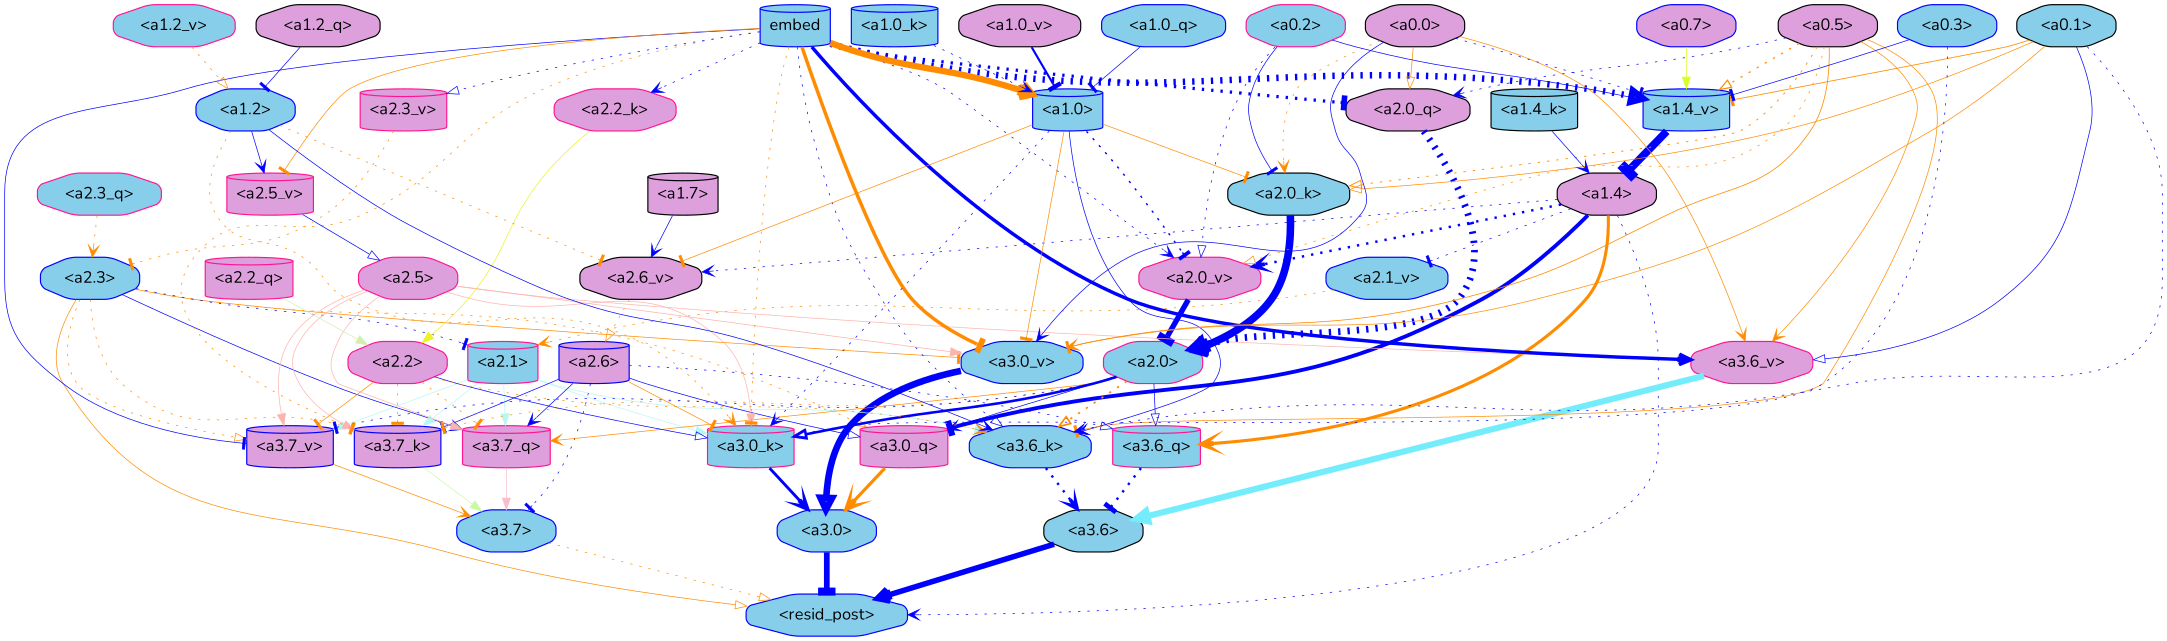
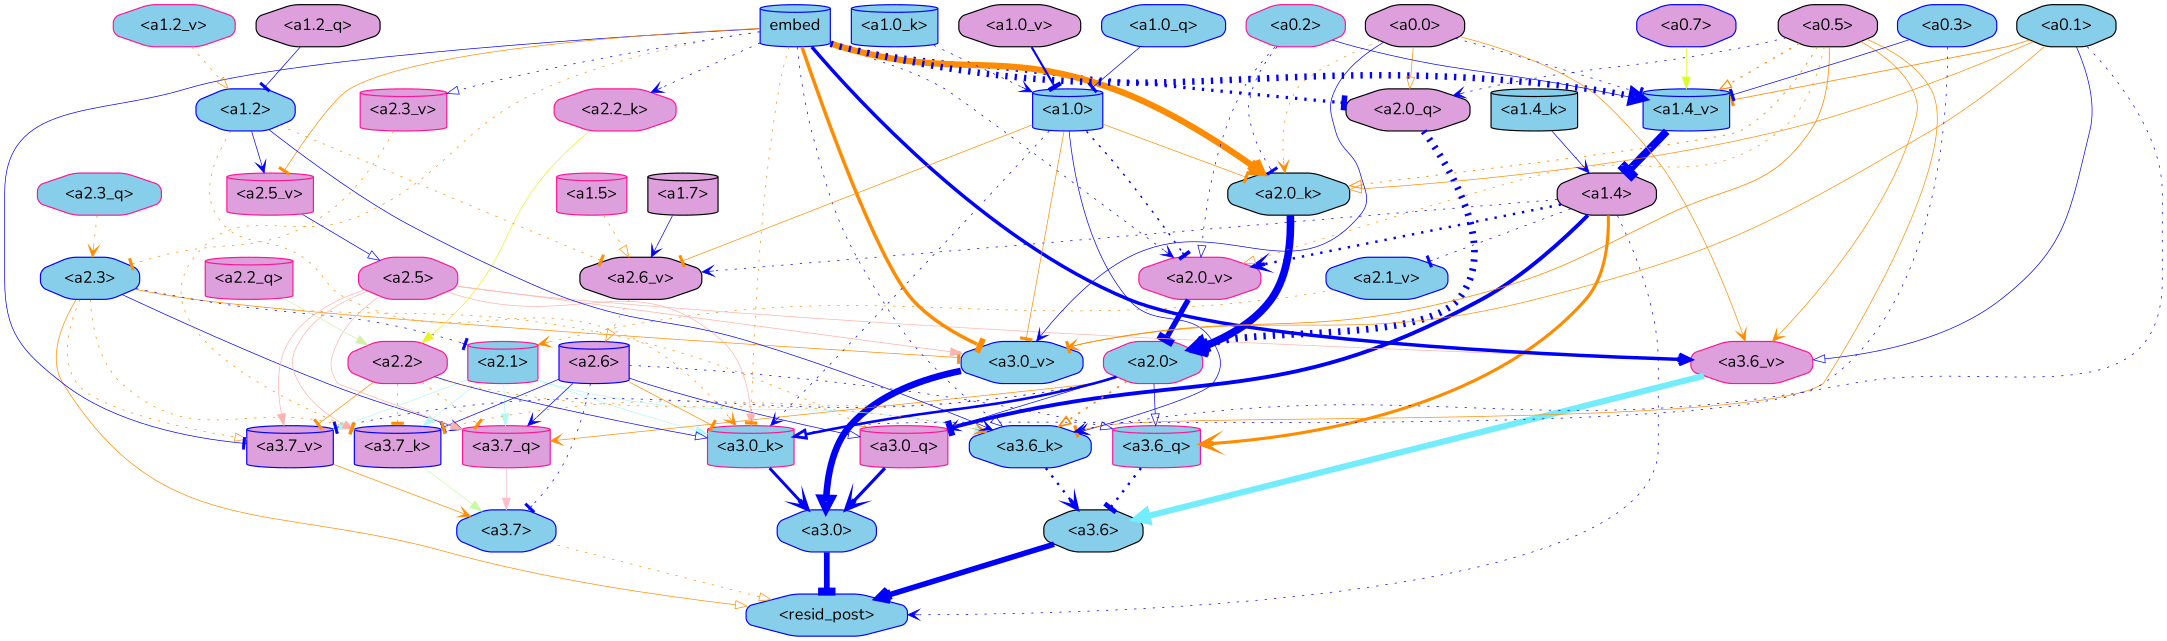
(925, 68) -> (1116, 90)
(1249, 106) -> (1249, 106)
none -> (592, 194)
(869, 485) -> (869, 485)
